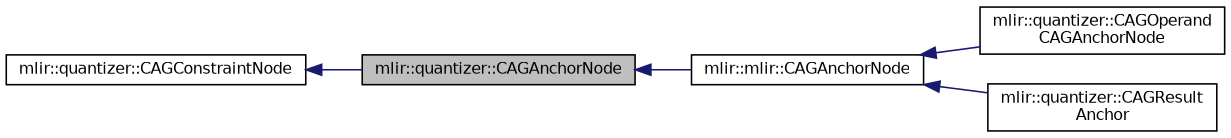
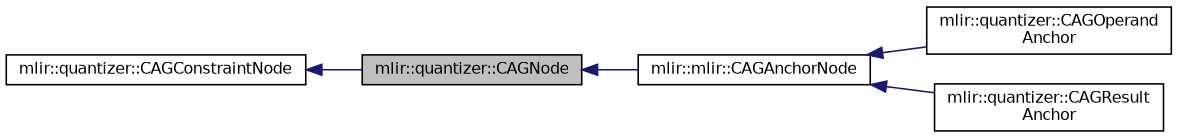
(1102, 31) -> (1049, 31)
(499, 70) -> (472, 70)
